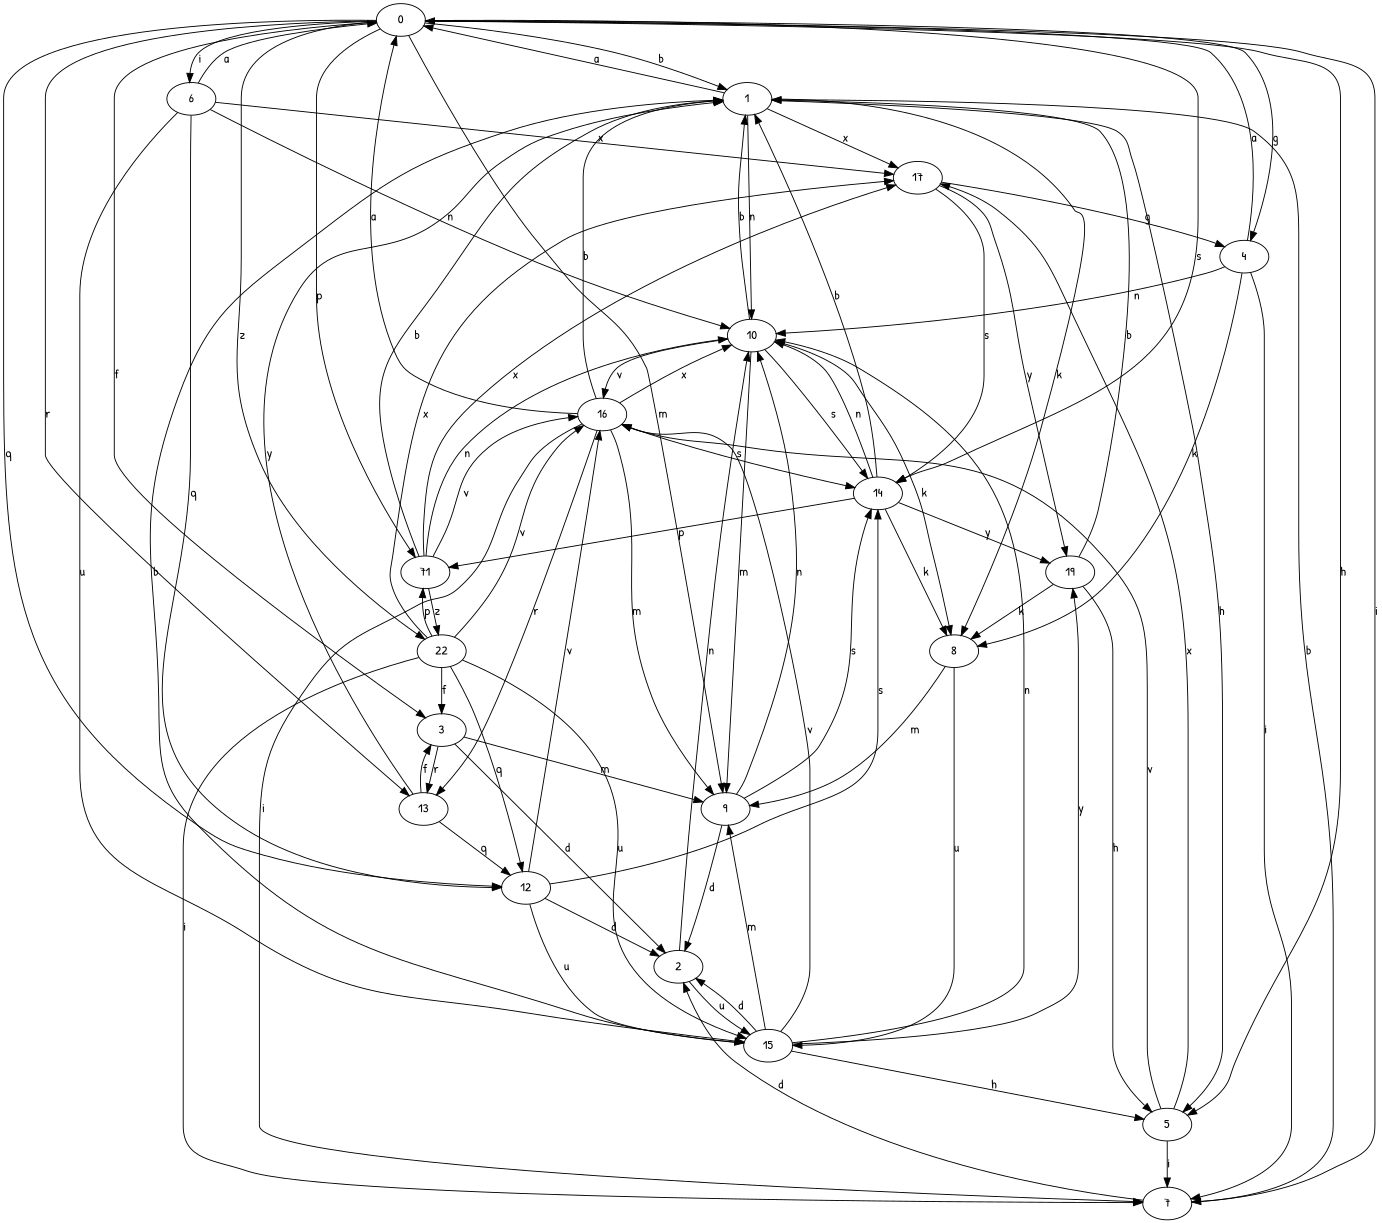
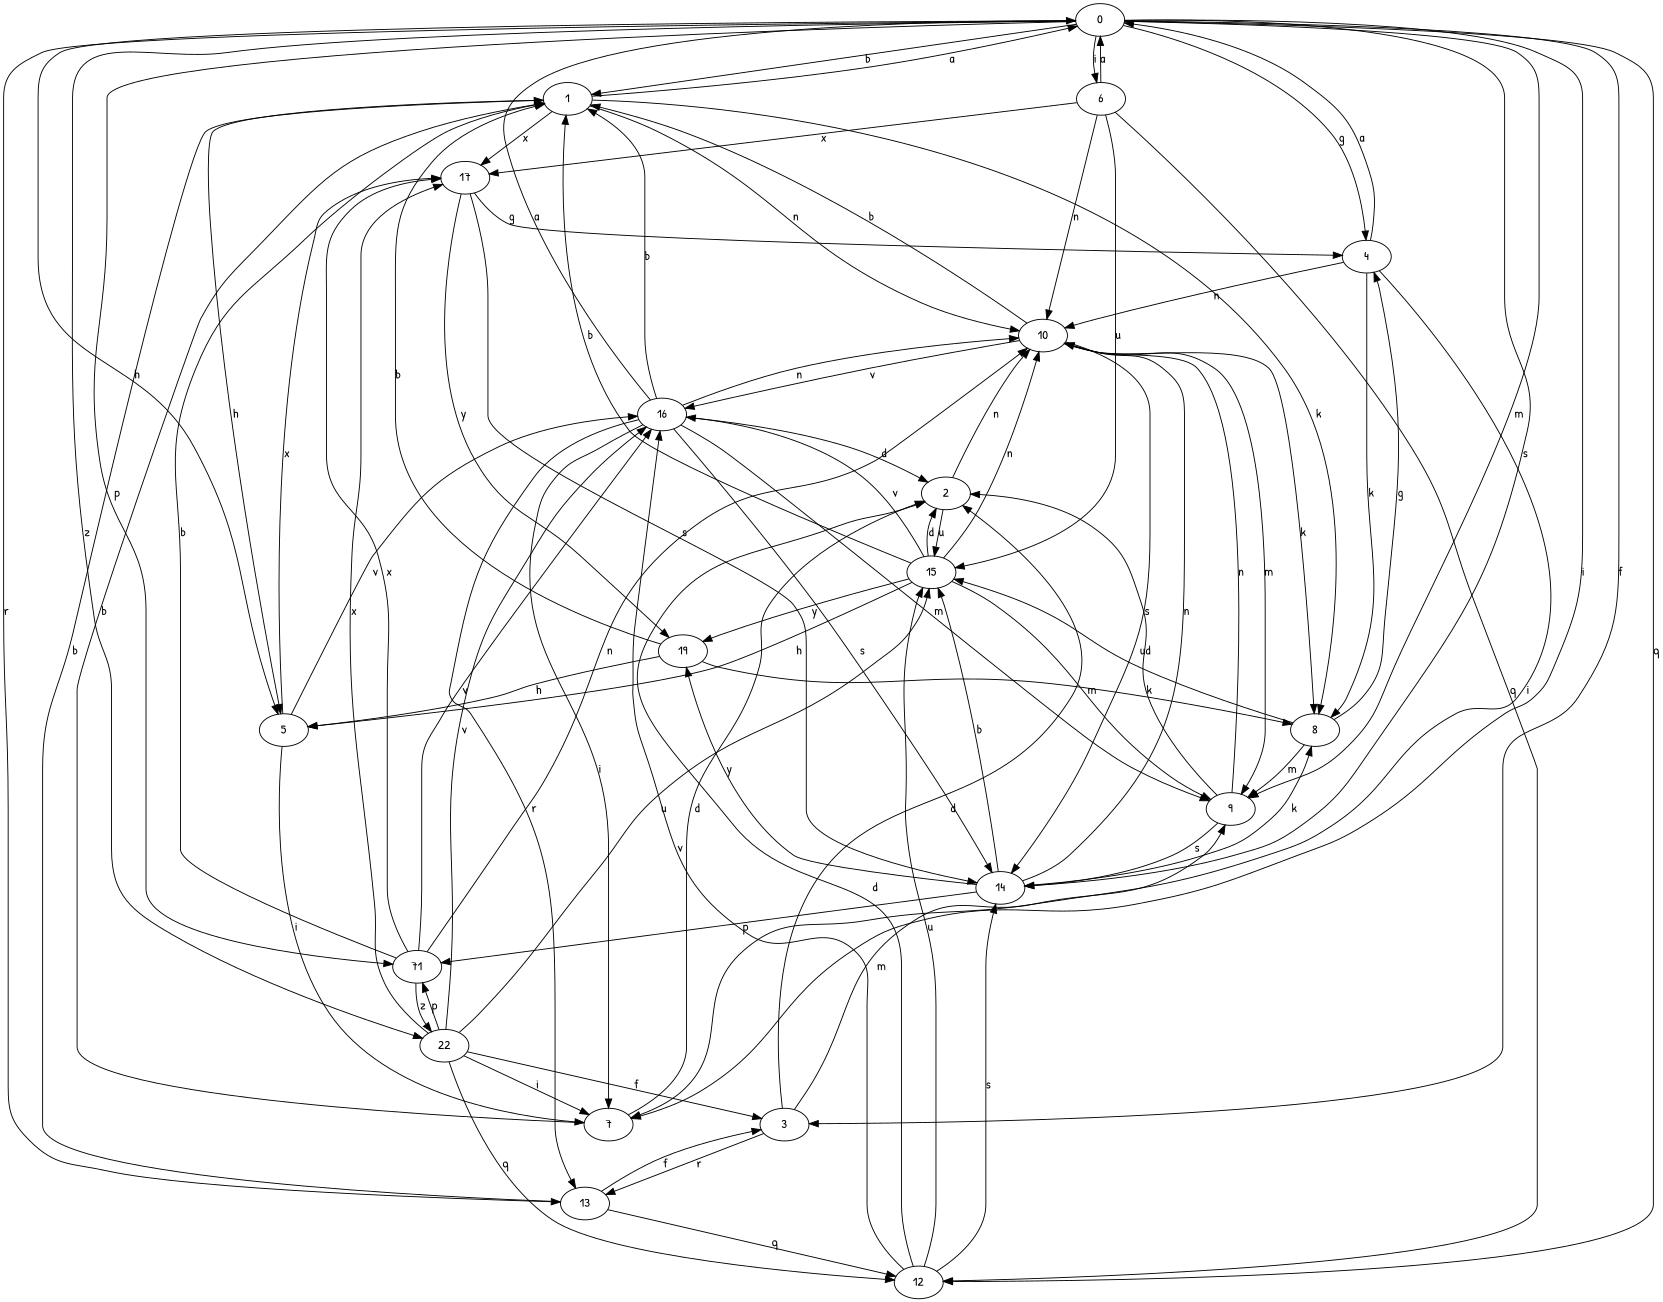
(832, 295) -> (975, 733)
(684, 375) -> (799, 375)
none -> (806, 436)
(270, 454) -> (76, 651)
none -> (1396, 509)
